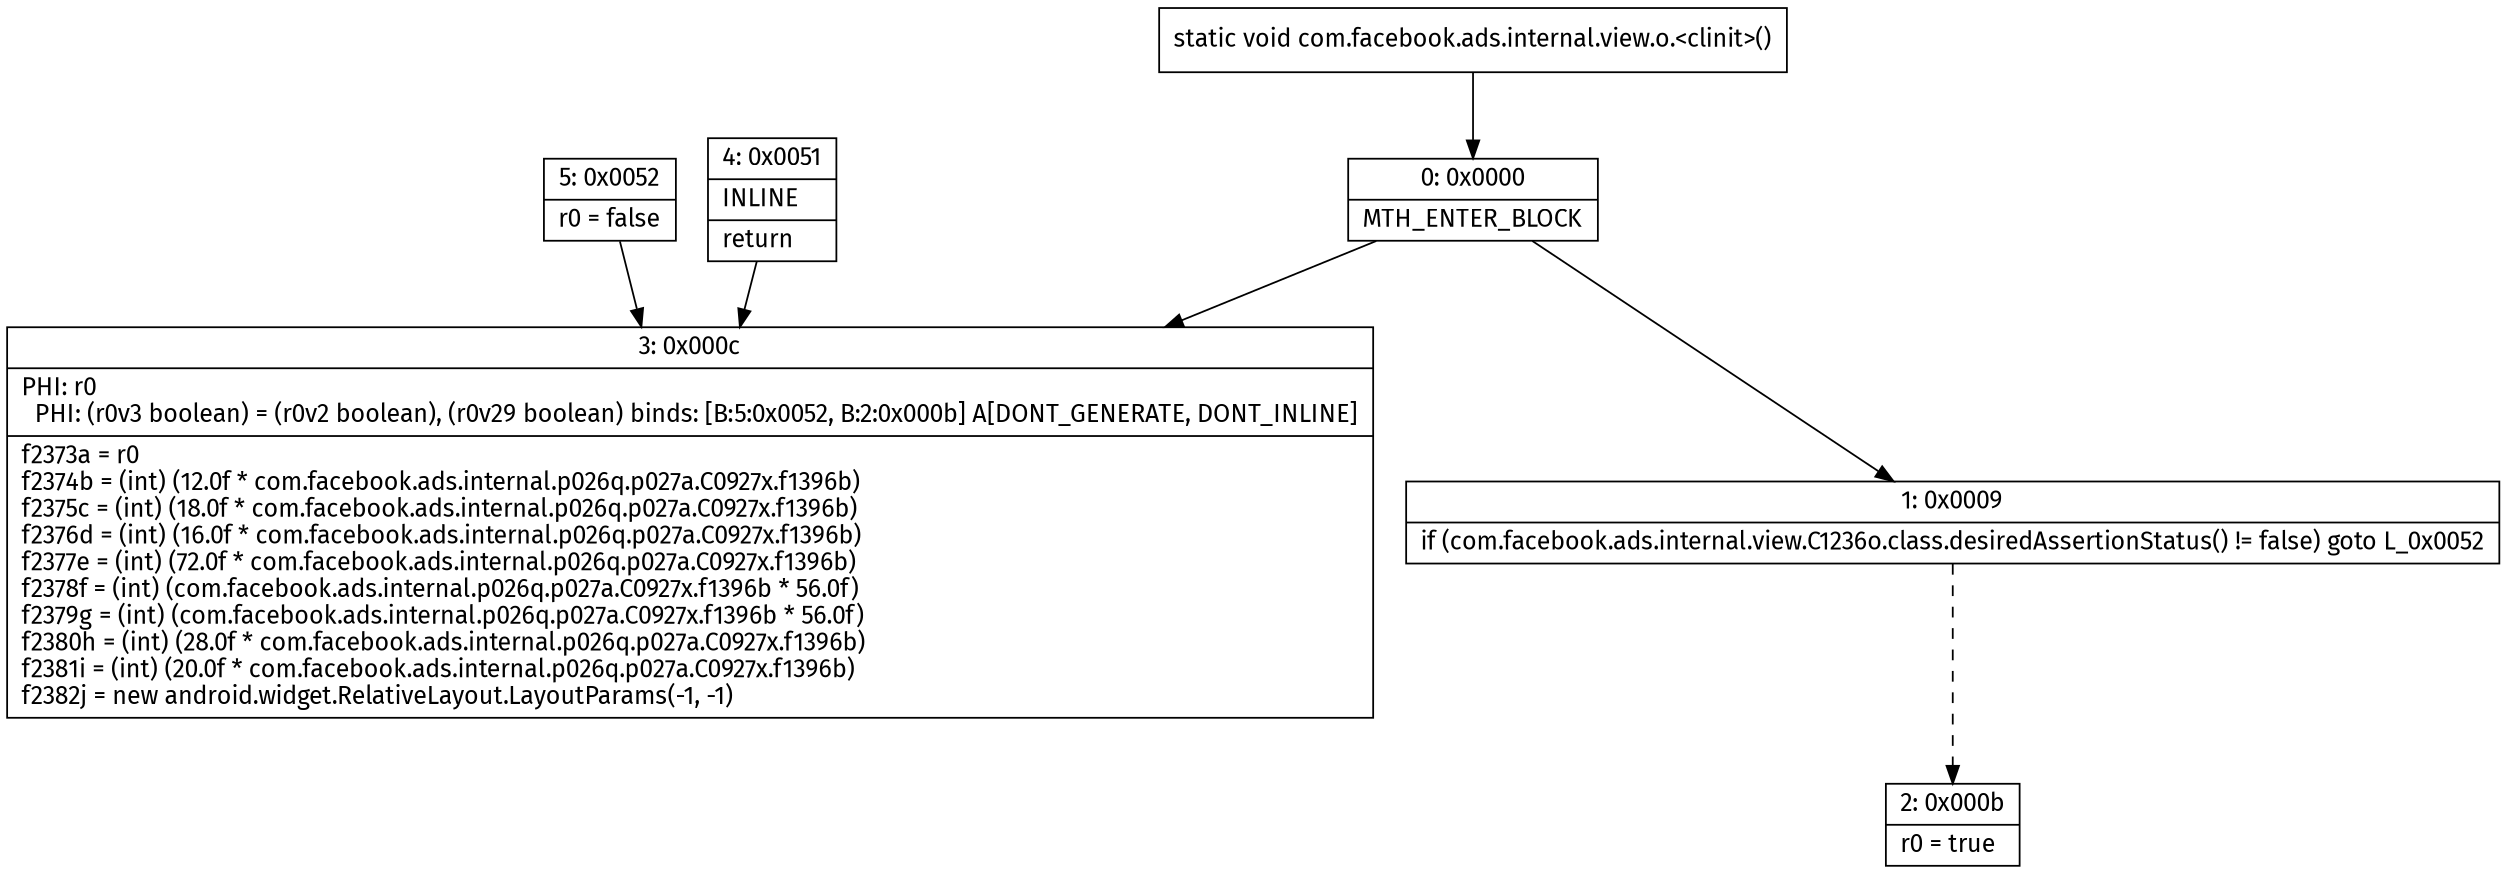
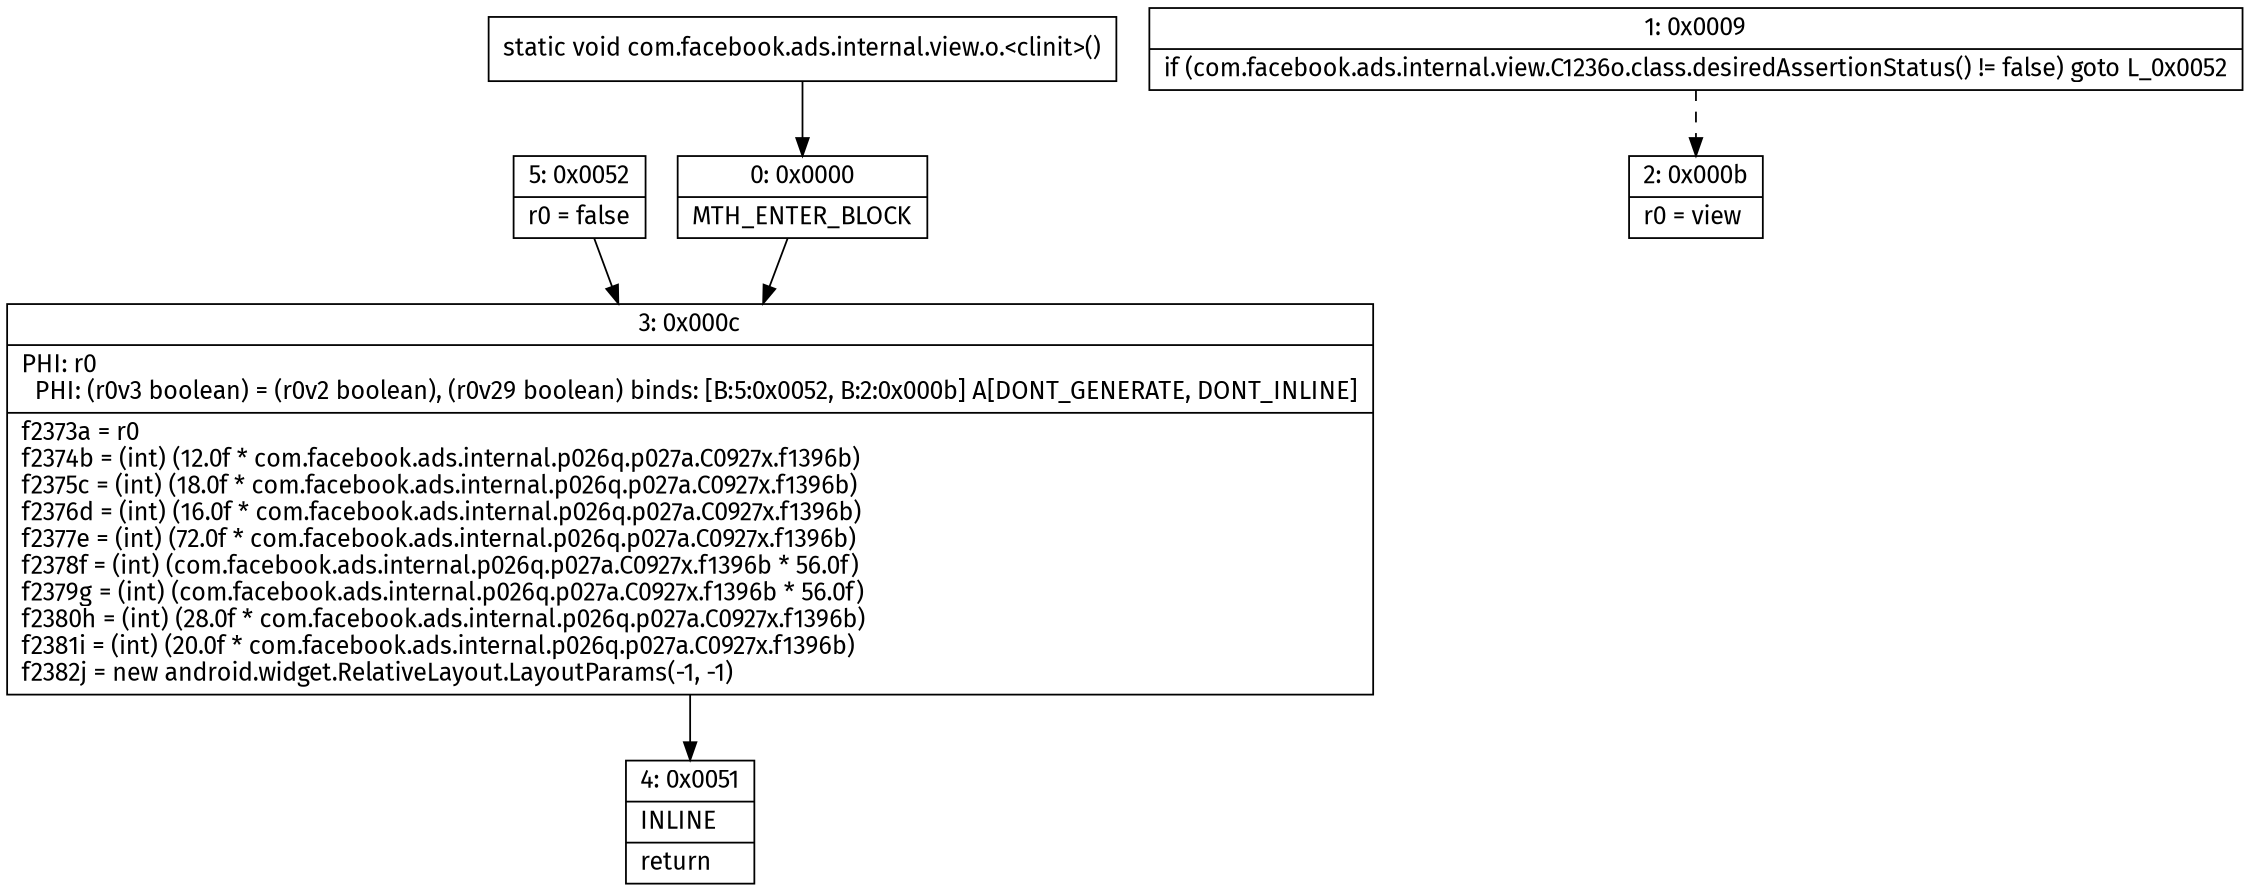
(751, 286) -> (690, 718)
(1705, 356) -> none
(1948, 844) -> (1692, 217)
